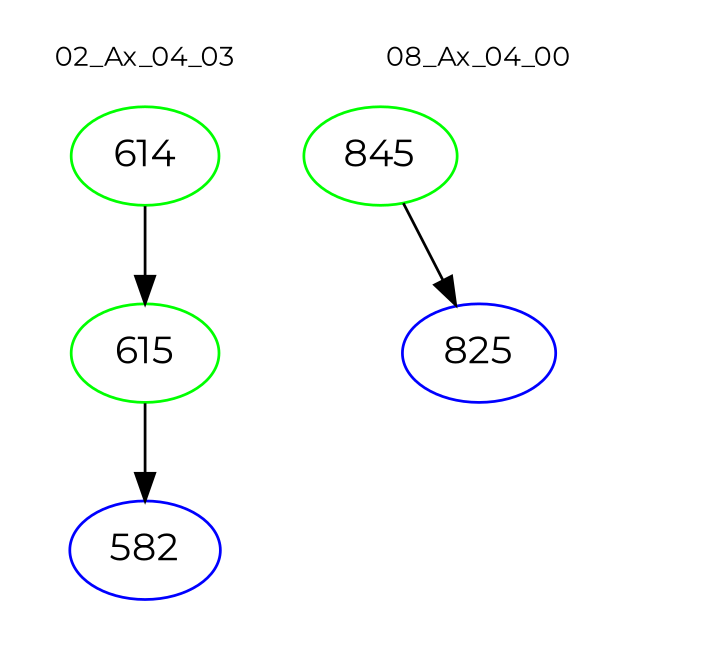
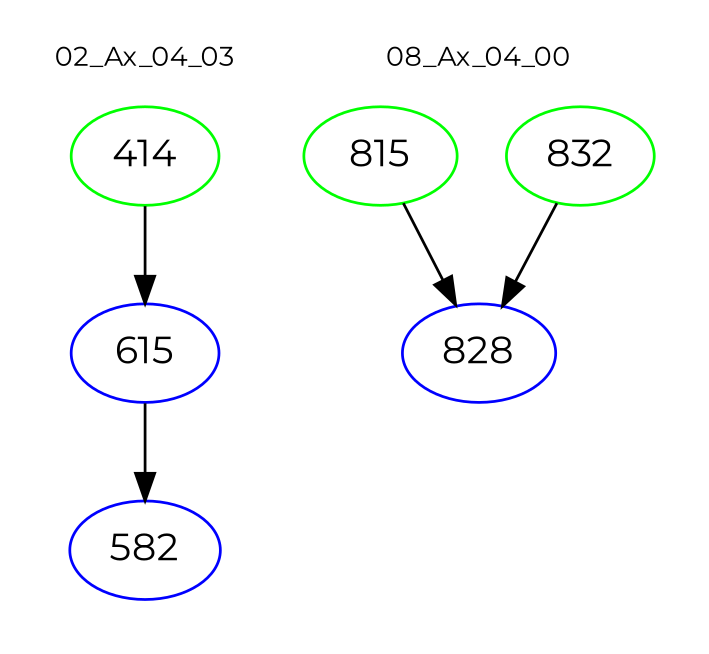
(145, 156) -> (145, 156)
(381, 156) -> (381, 156)
none -> (580, 156)
(145, 353) -> (145, 353)
(479, 353) -> (479, 353)
